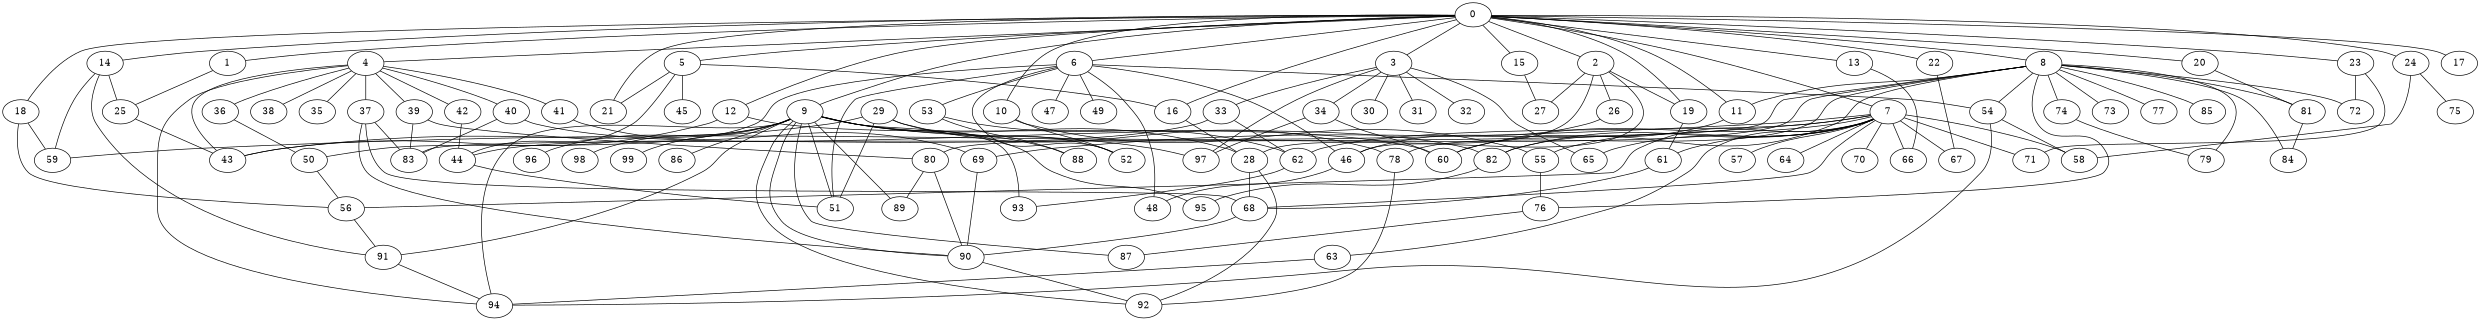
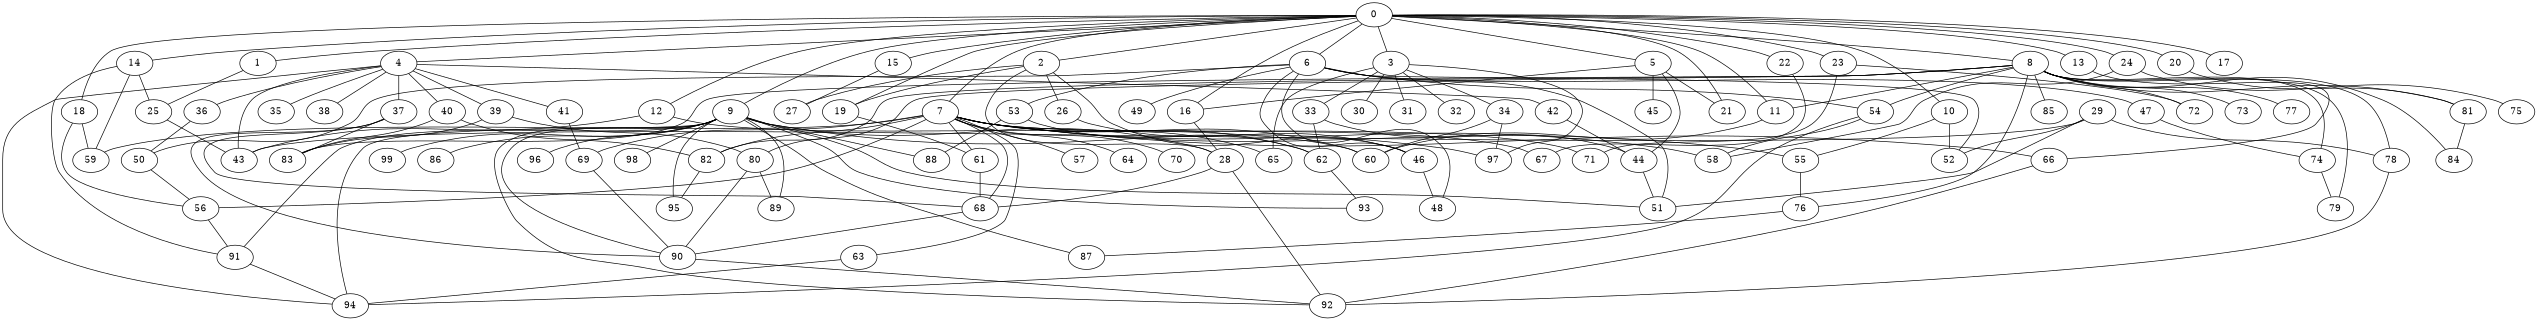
none -> (2250, 146)
none -> (1692, 247)
